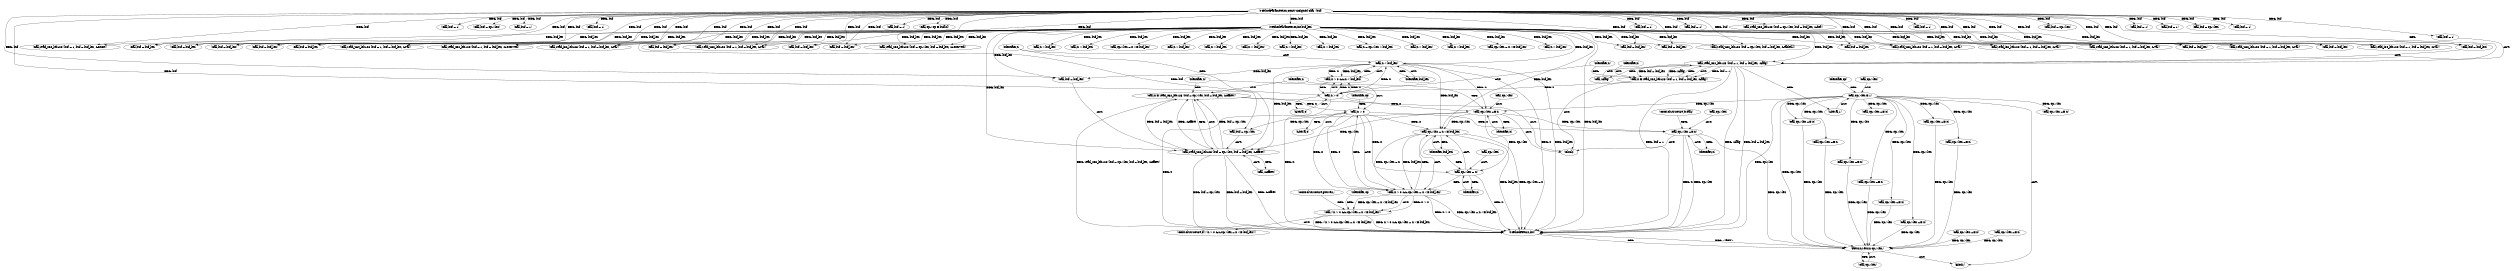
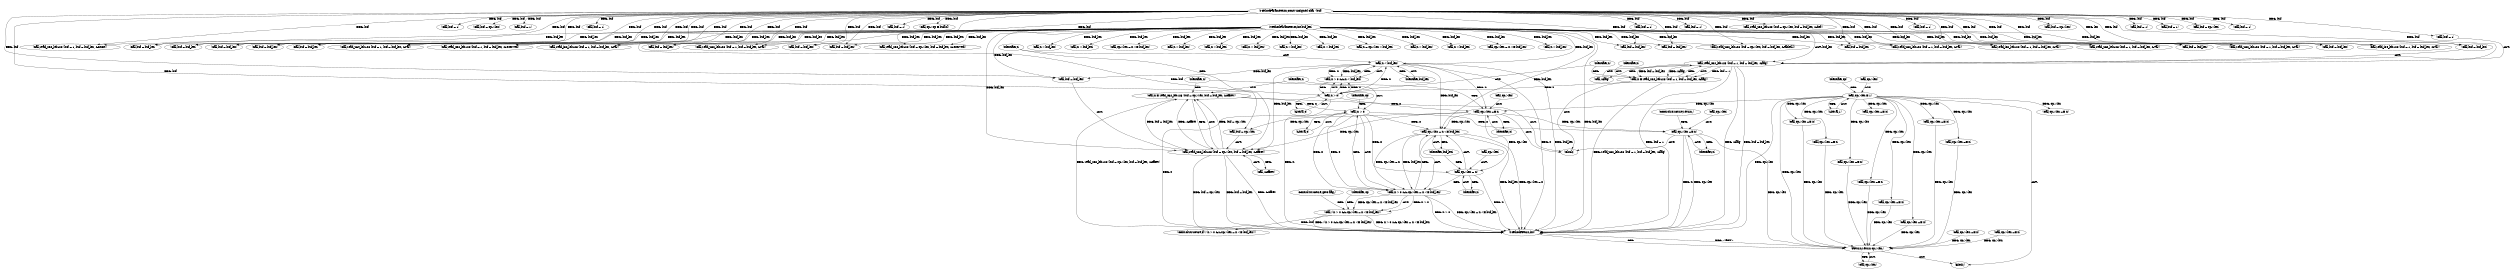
(1290, 18) -> (715, 18)
(2092, 27) -> (2092, 27)
(2413, 37) -> (2413, 37)
(1824, 47) -> (1824, 47)
(1784, 87) -> (1833, 100)
(1676, 112) -> (1676, 112)
none -> (1592, 162)
(1317, 192) -> (1317, 192)
(1499, 203) -> (1499, 203)
(1307, 223) -> (1307, 223)
